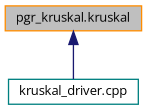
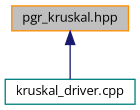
(73, 18) -> (70, 18)
